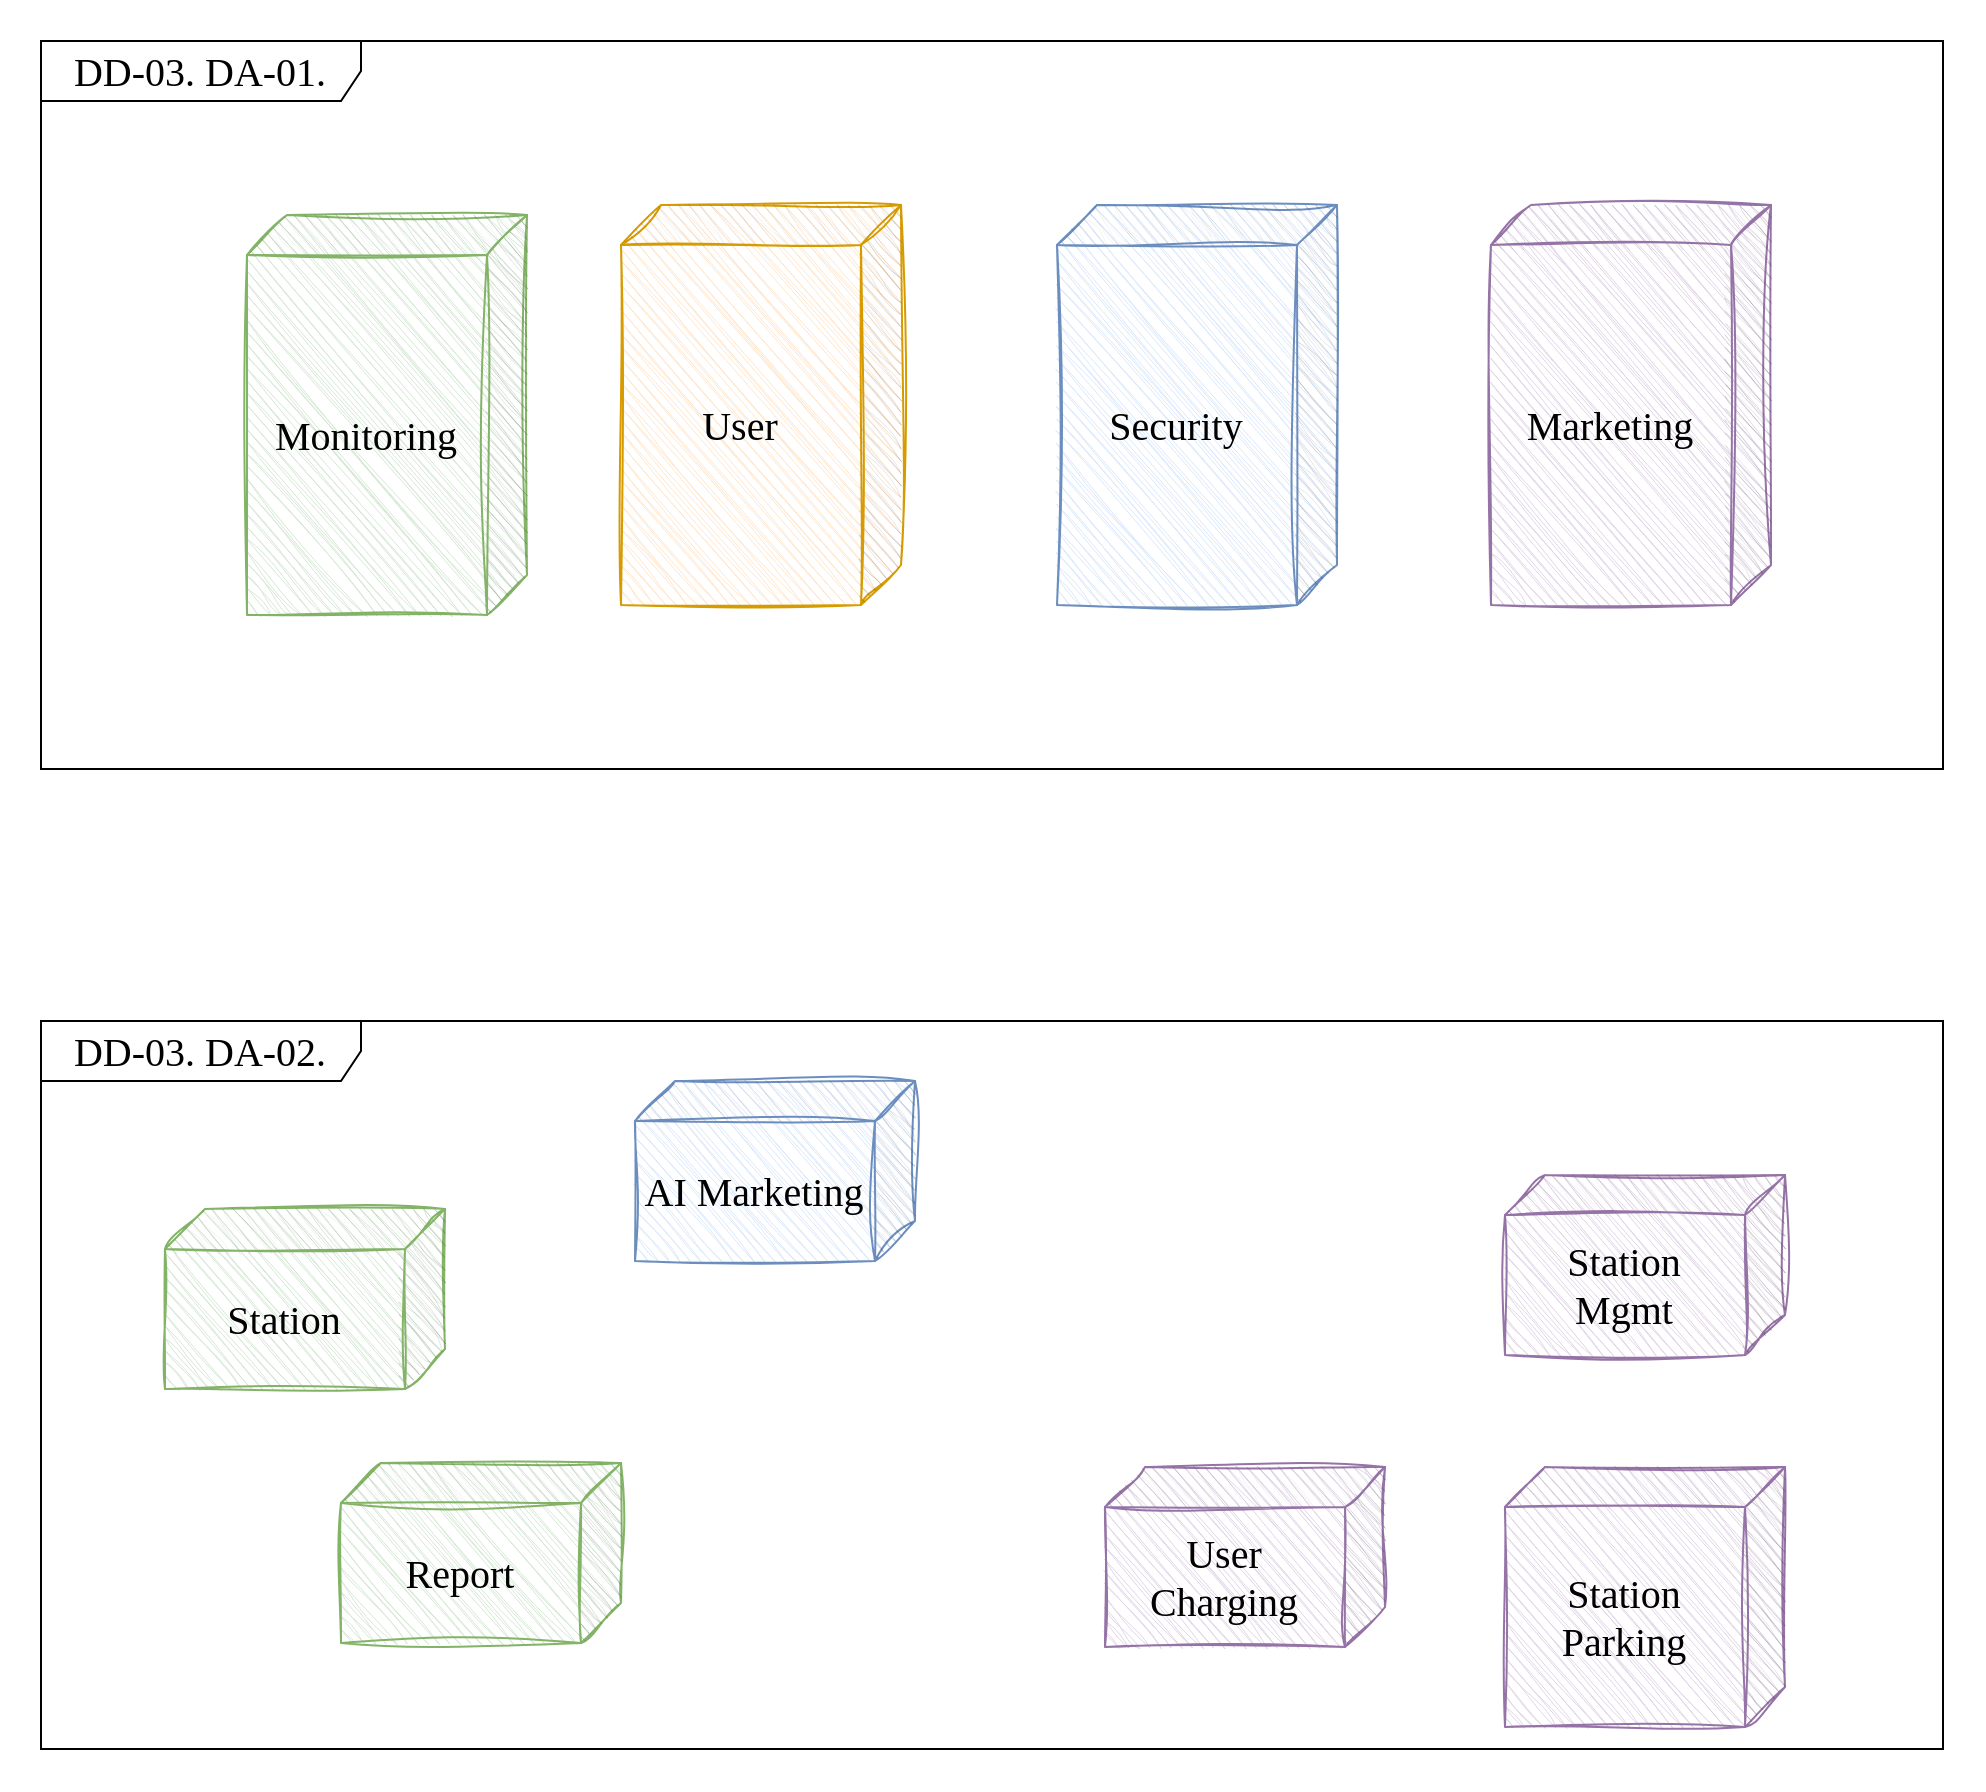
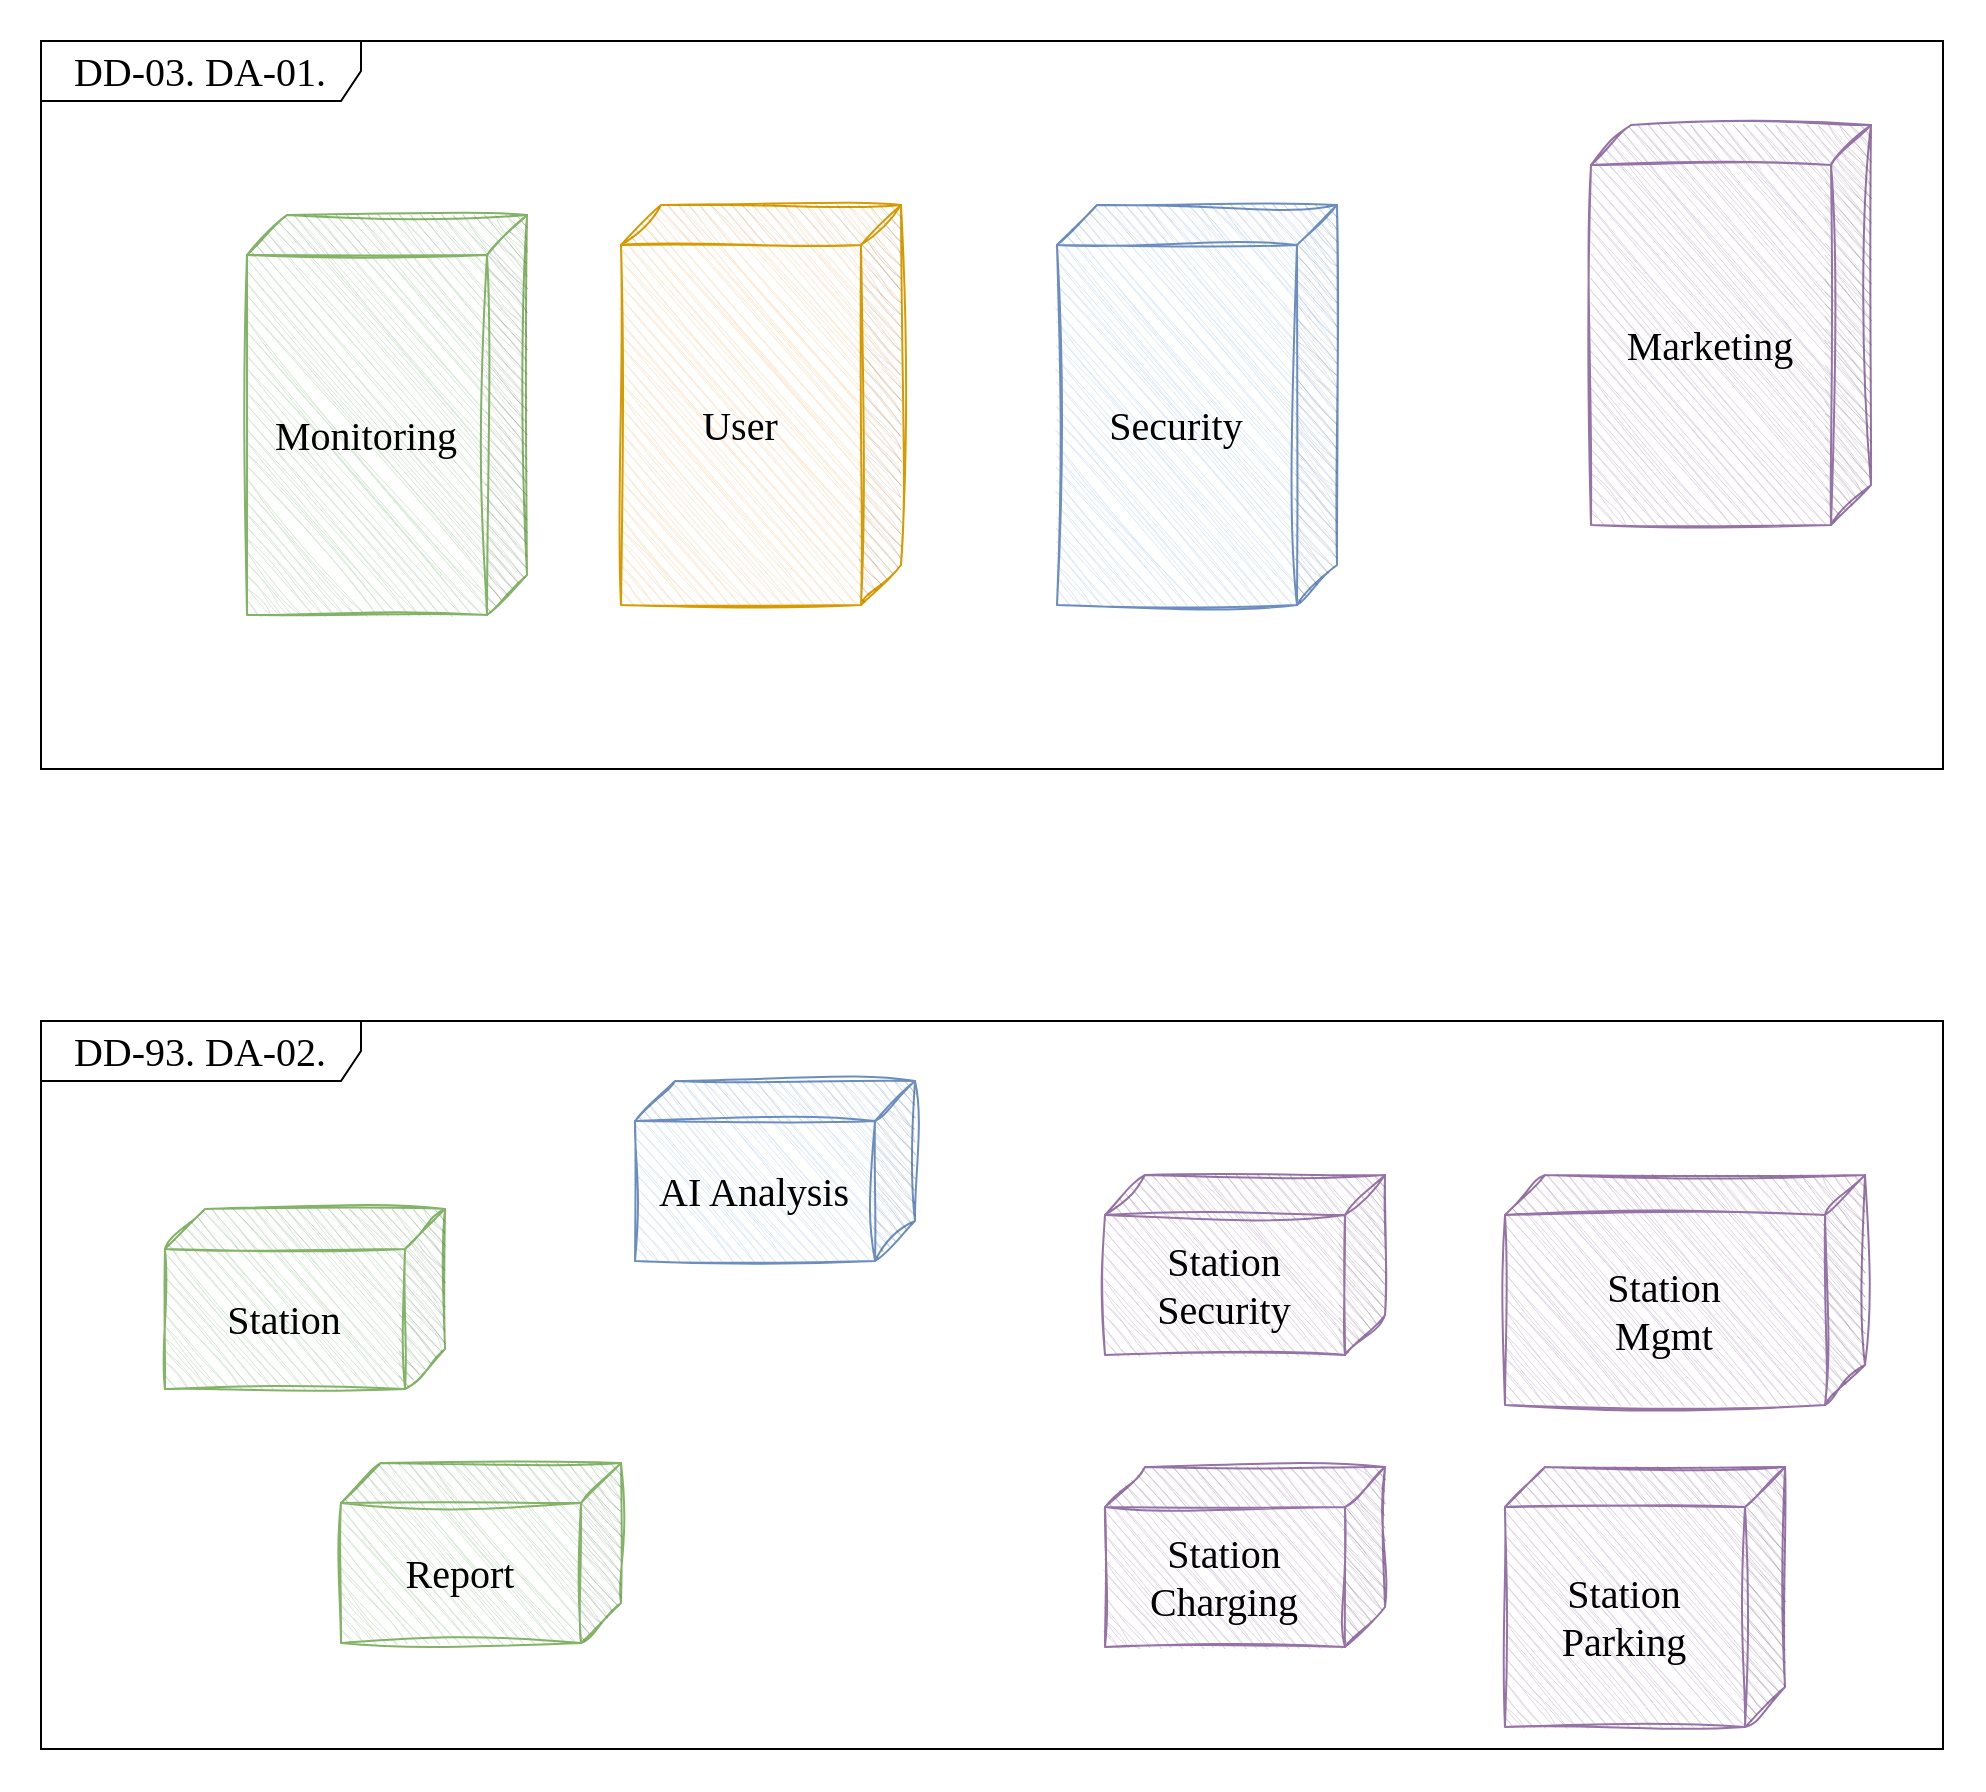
(1631, 405) -> (1731, 325)
(201, 1051) -> (201, 1051)
(755, 1191) -> (755, 1191)
none -> (1245, 1265)
(1645, 1265) -> (1685, 1290)
(1225, 1577) -> (1225, 1577)
